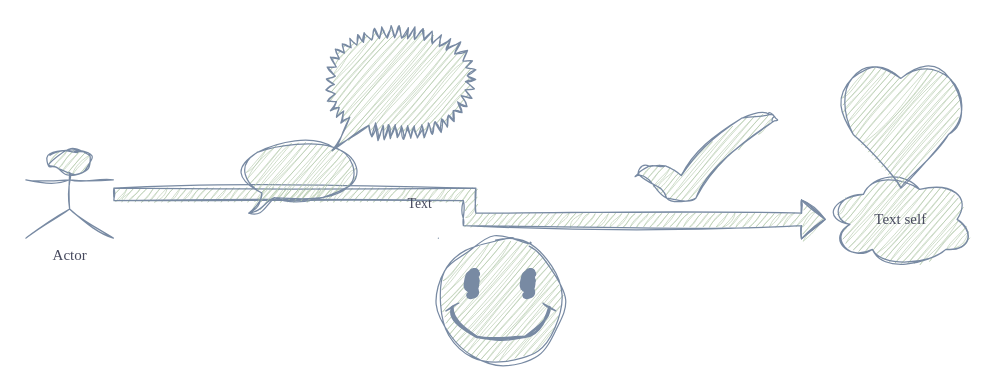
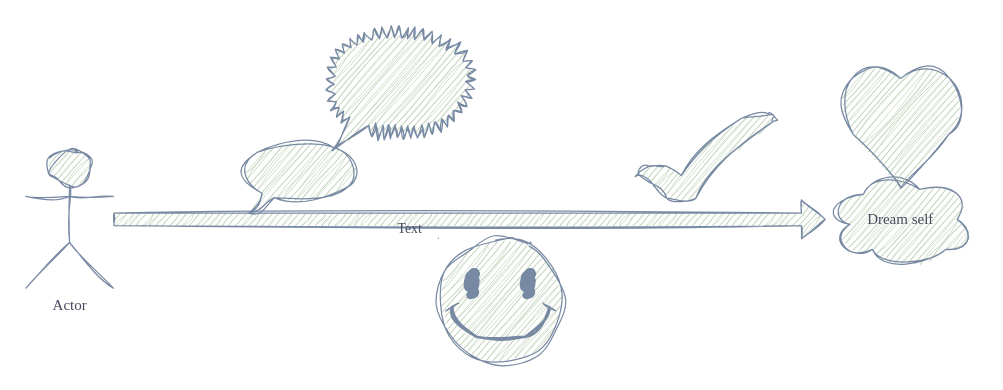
(69, 194) -> (69, 219)
(901, 219) -> (901, 219)
